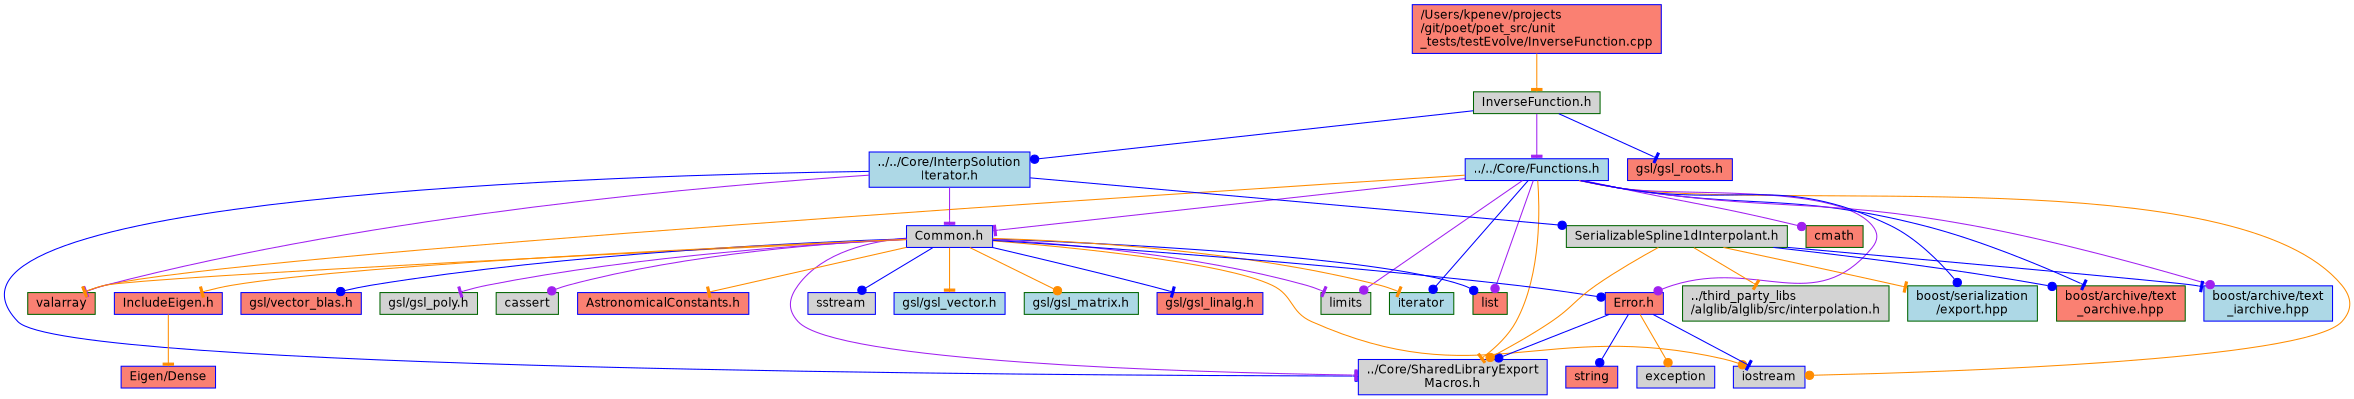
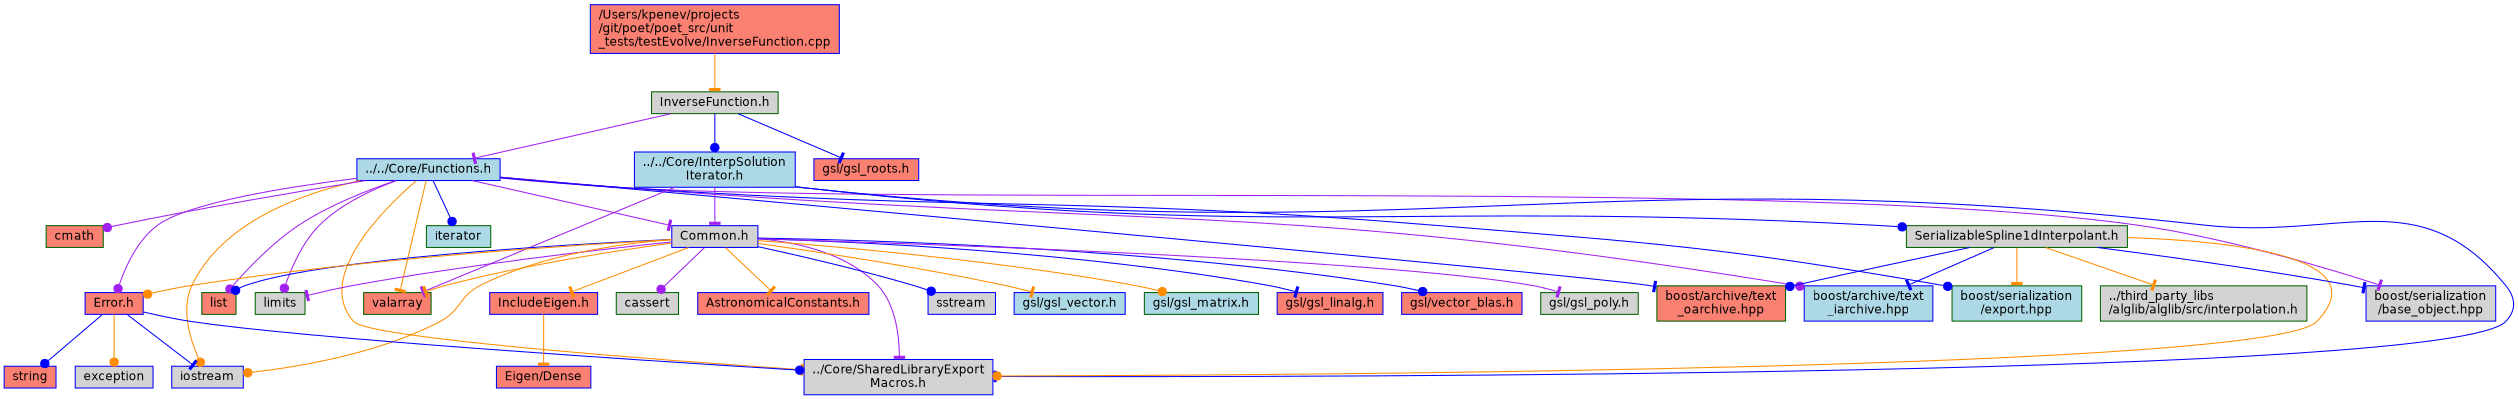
(1196, 253) -> none
(1295, 263) -> (411, 259)
none -> (2431, 303)
